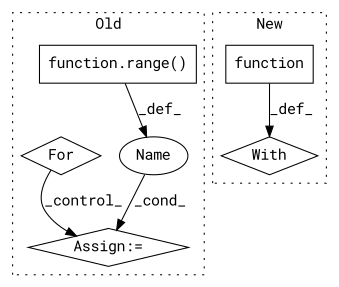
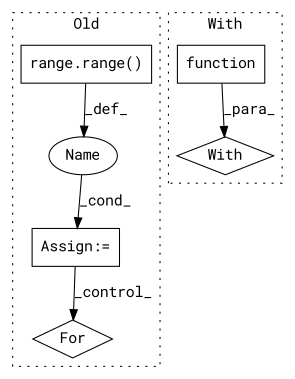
(270, 25) -> (225, 25)
(118, 64) -> (86, 64)
(292, 110) -> (250, 110)
(42, 205) -> (74, 288)
(108, 247) -> (76, 247)
